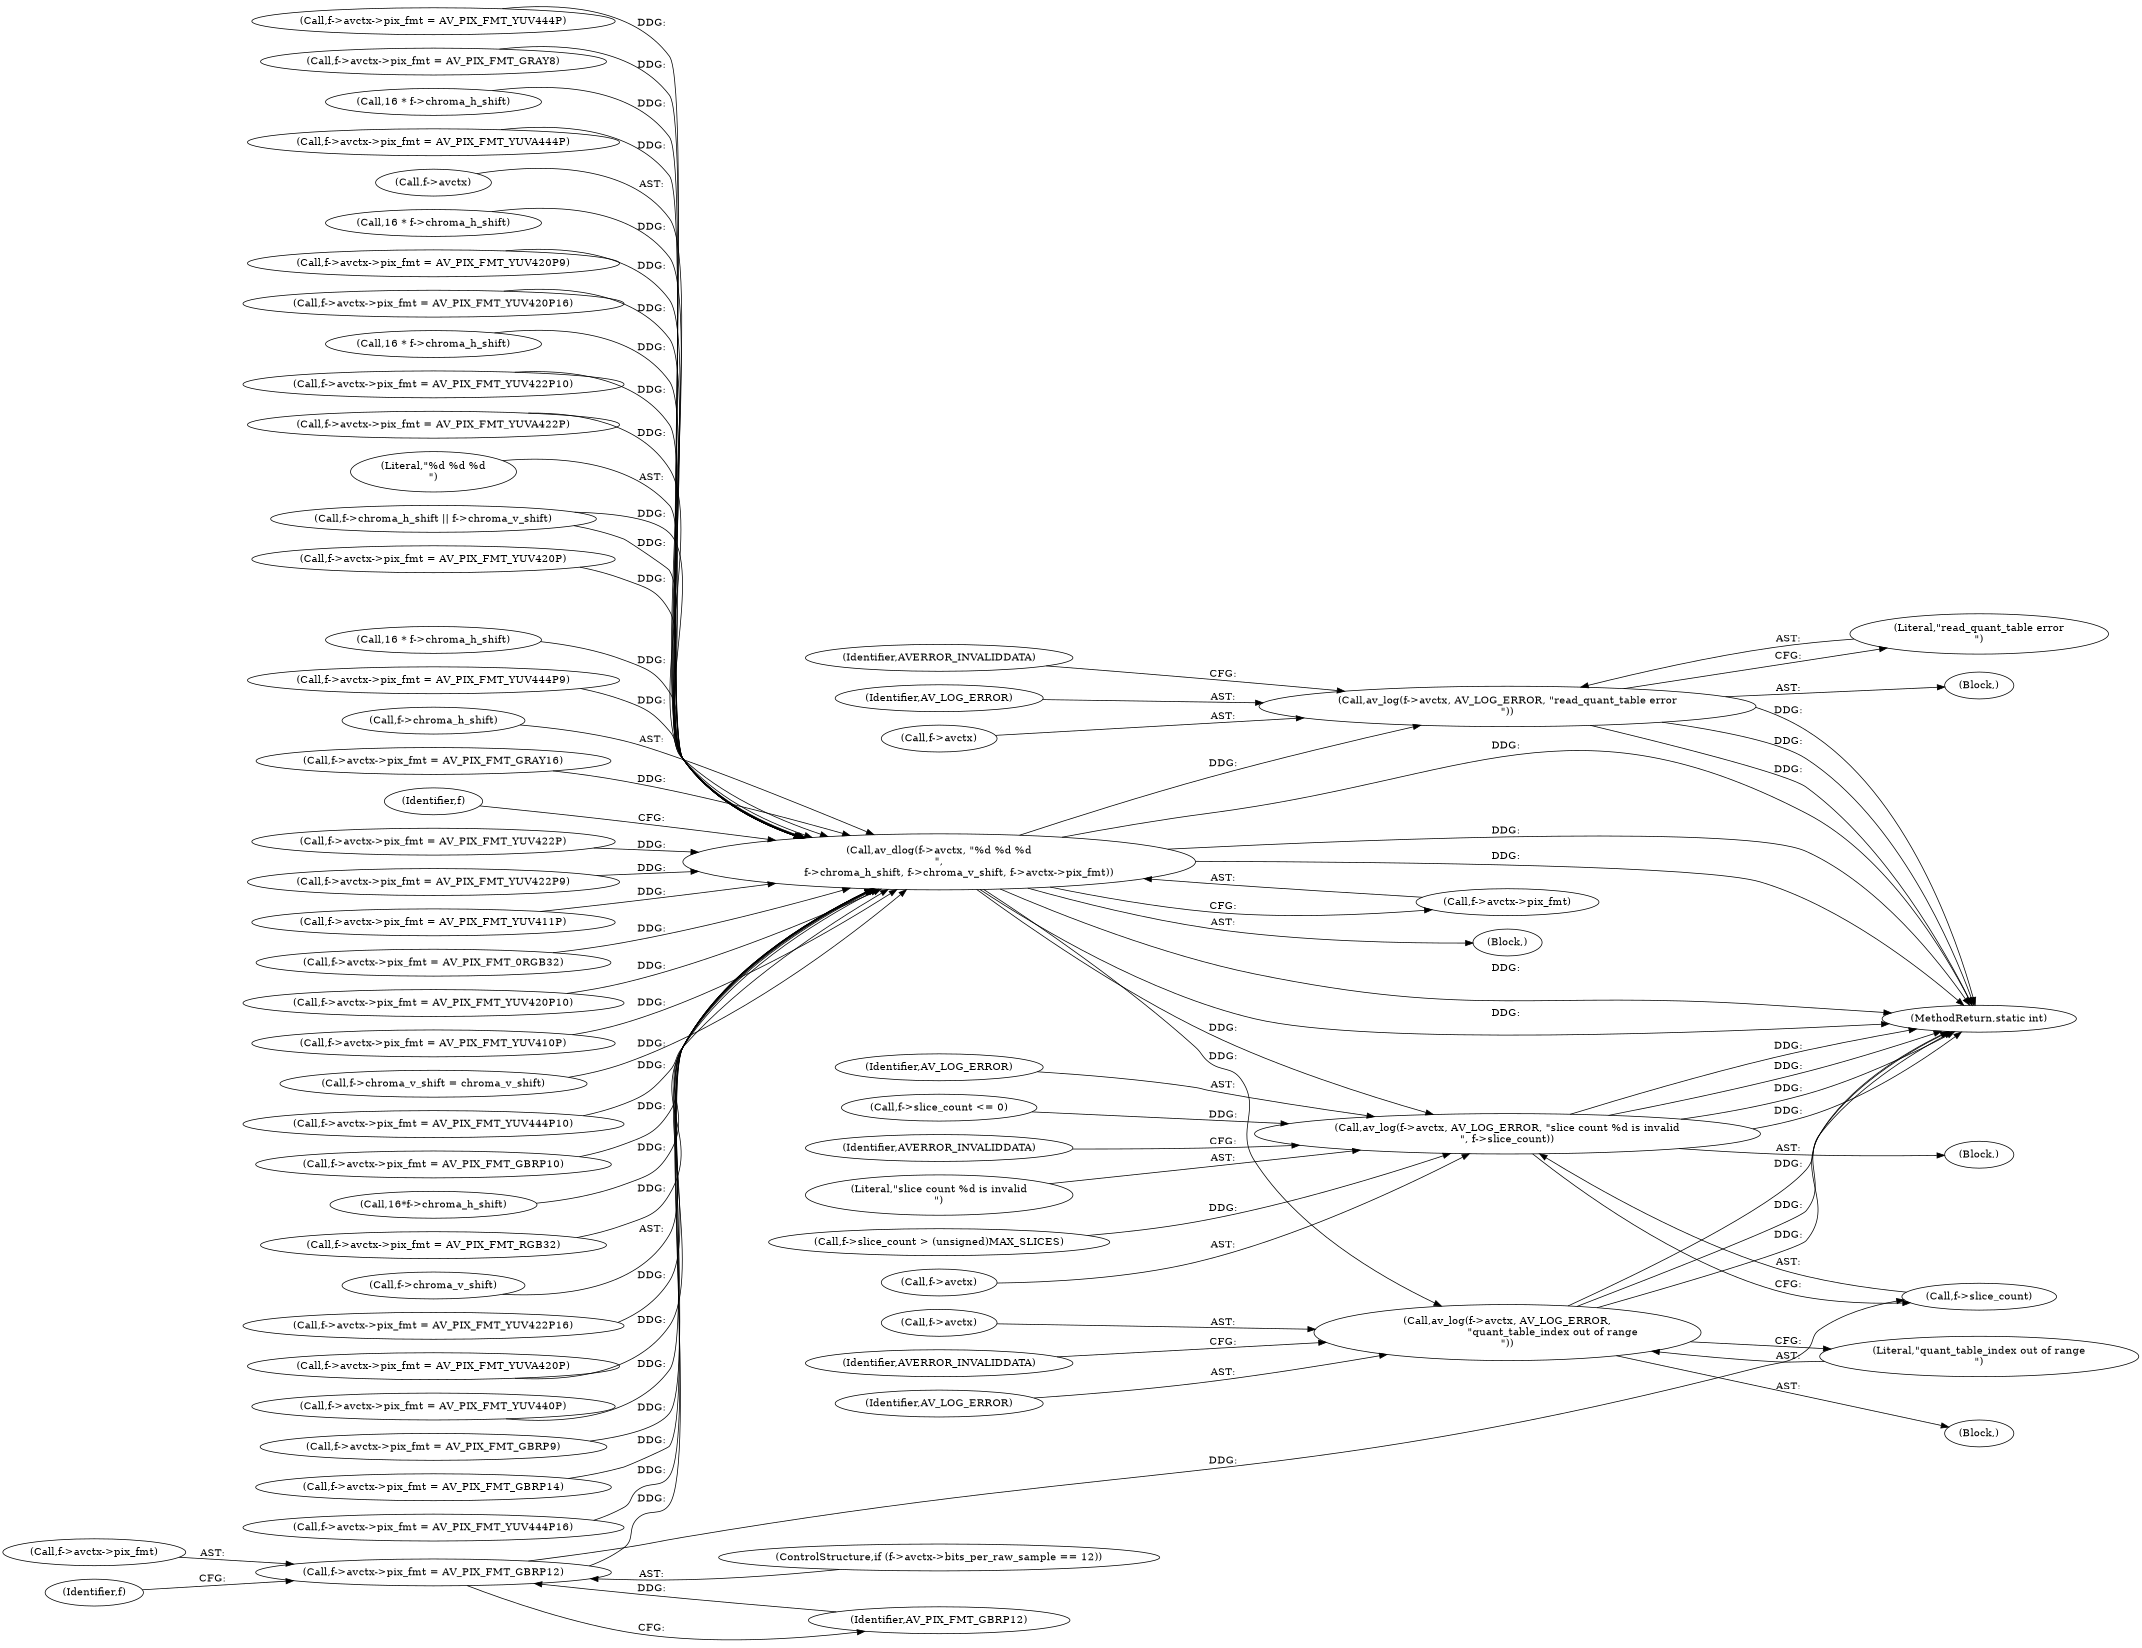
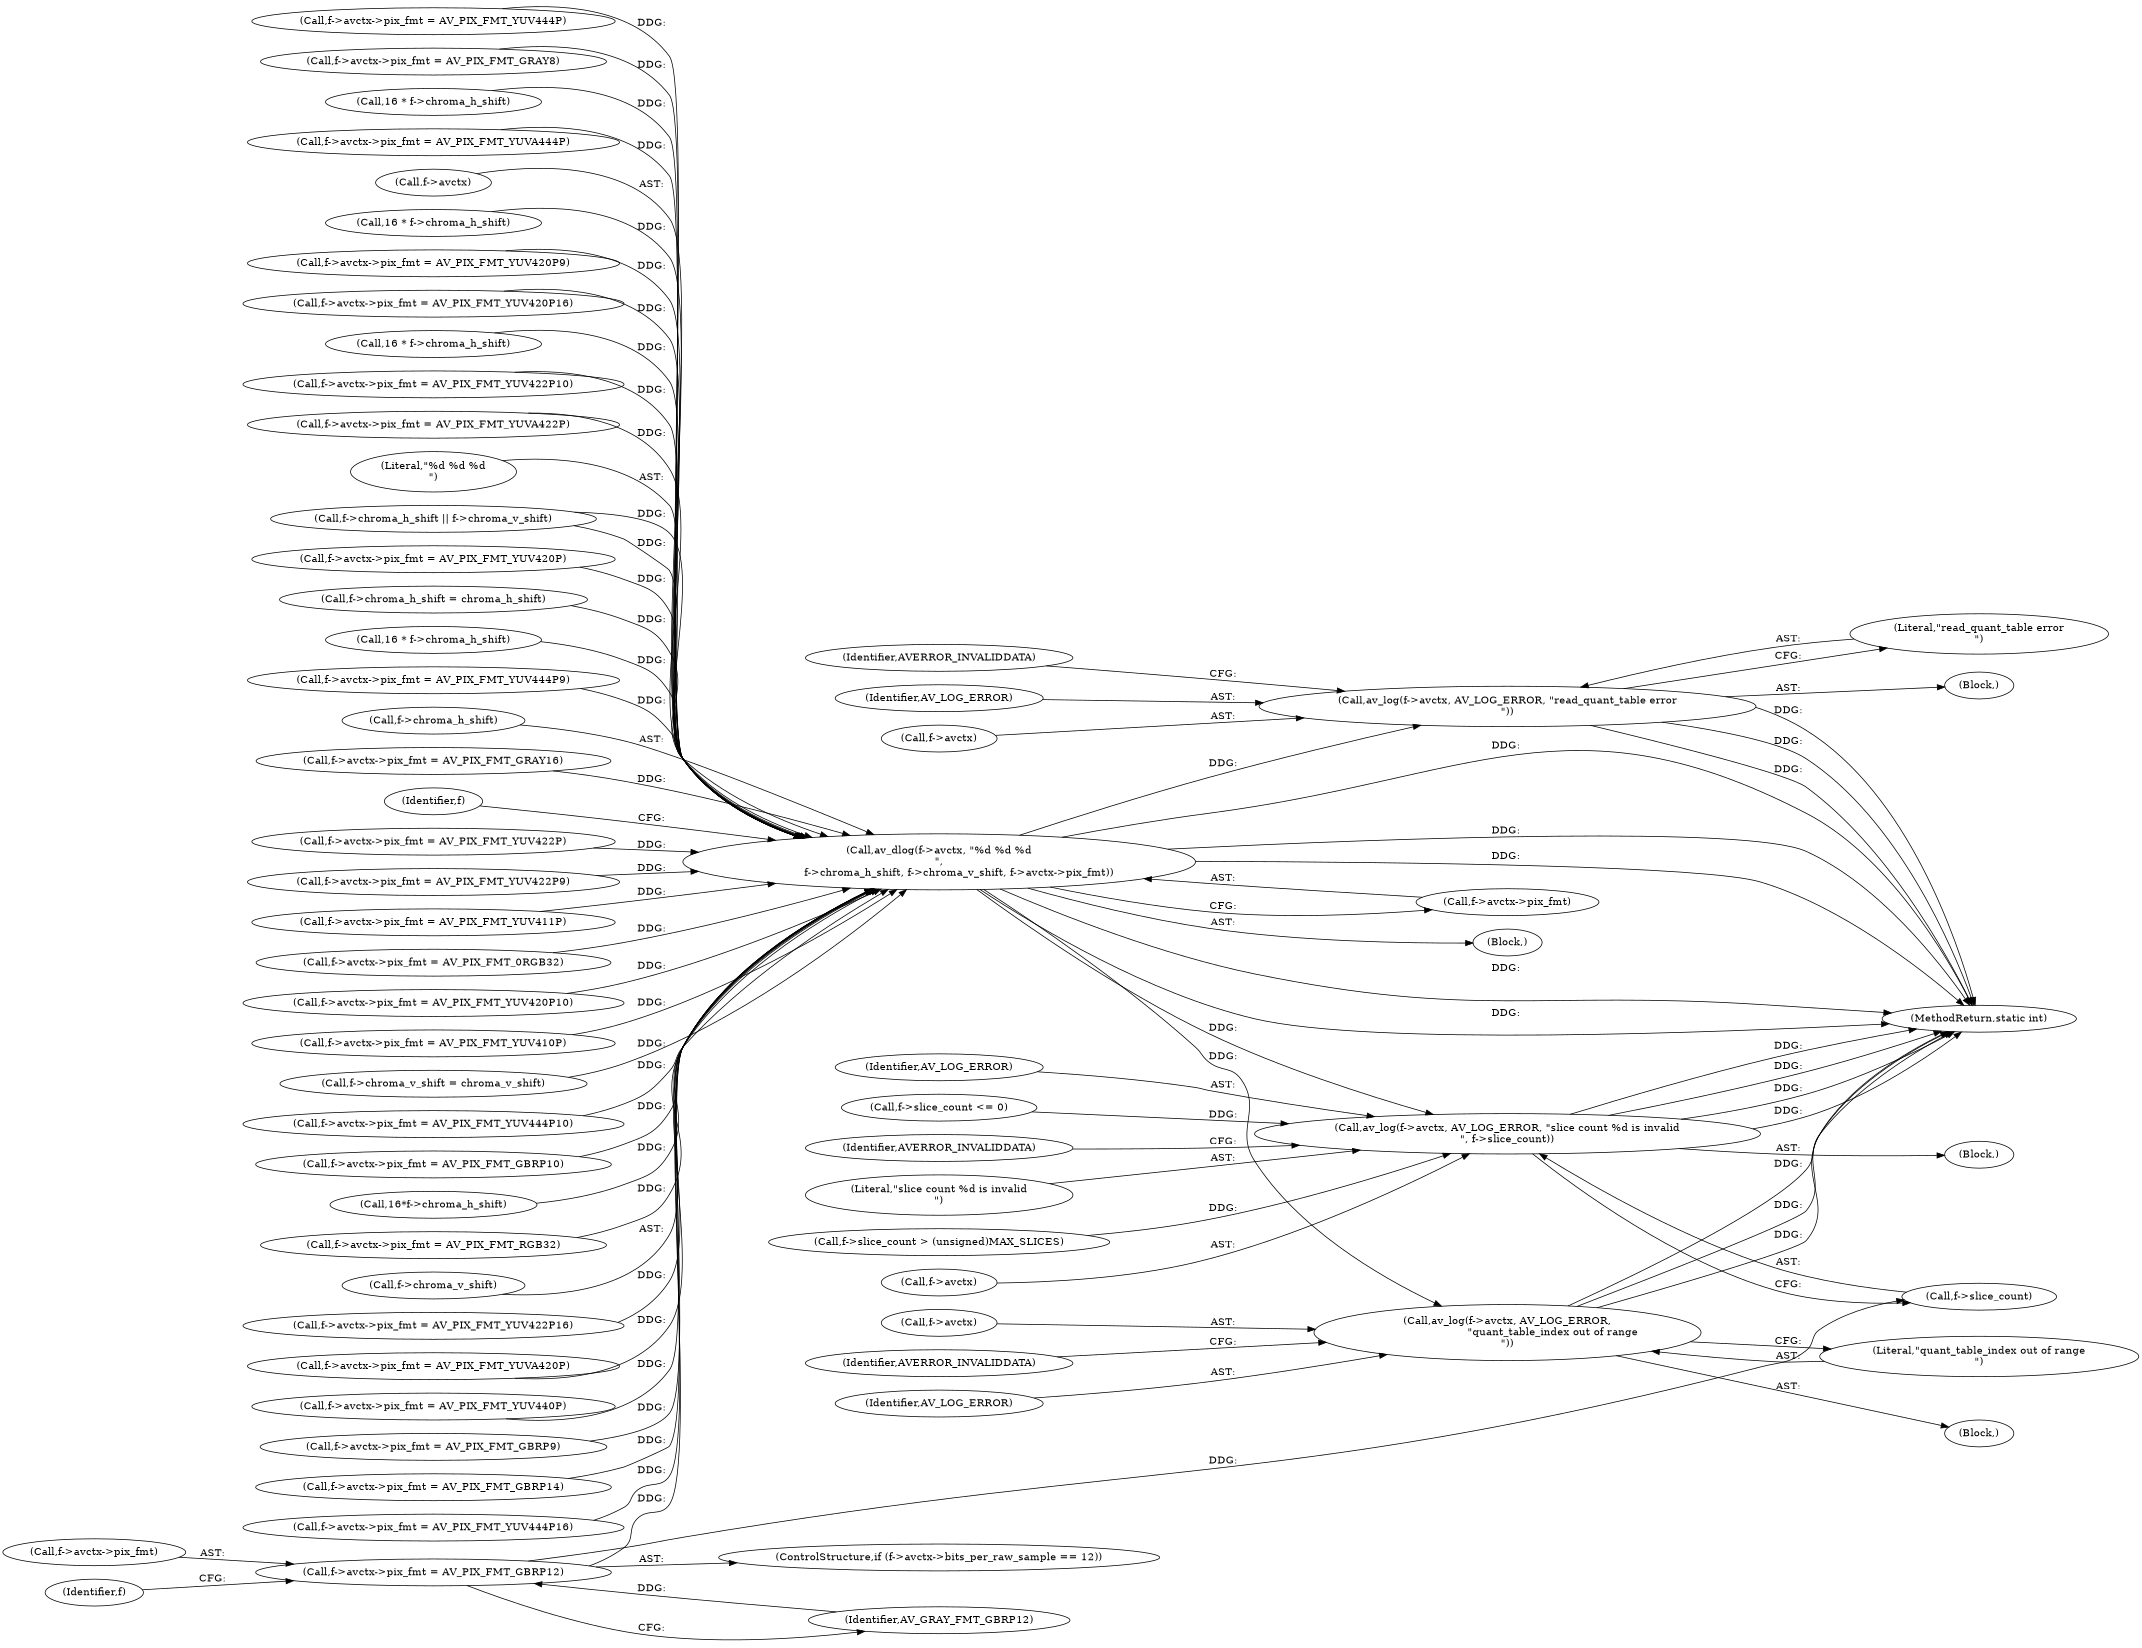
none -> (434, 600)
(719, 1579) -> (663, 1565)
(939, 1620) -> (939, 1620)
